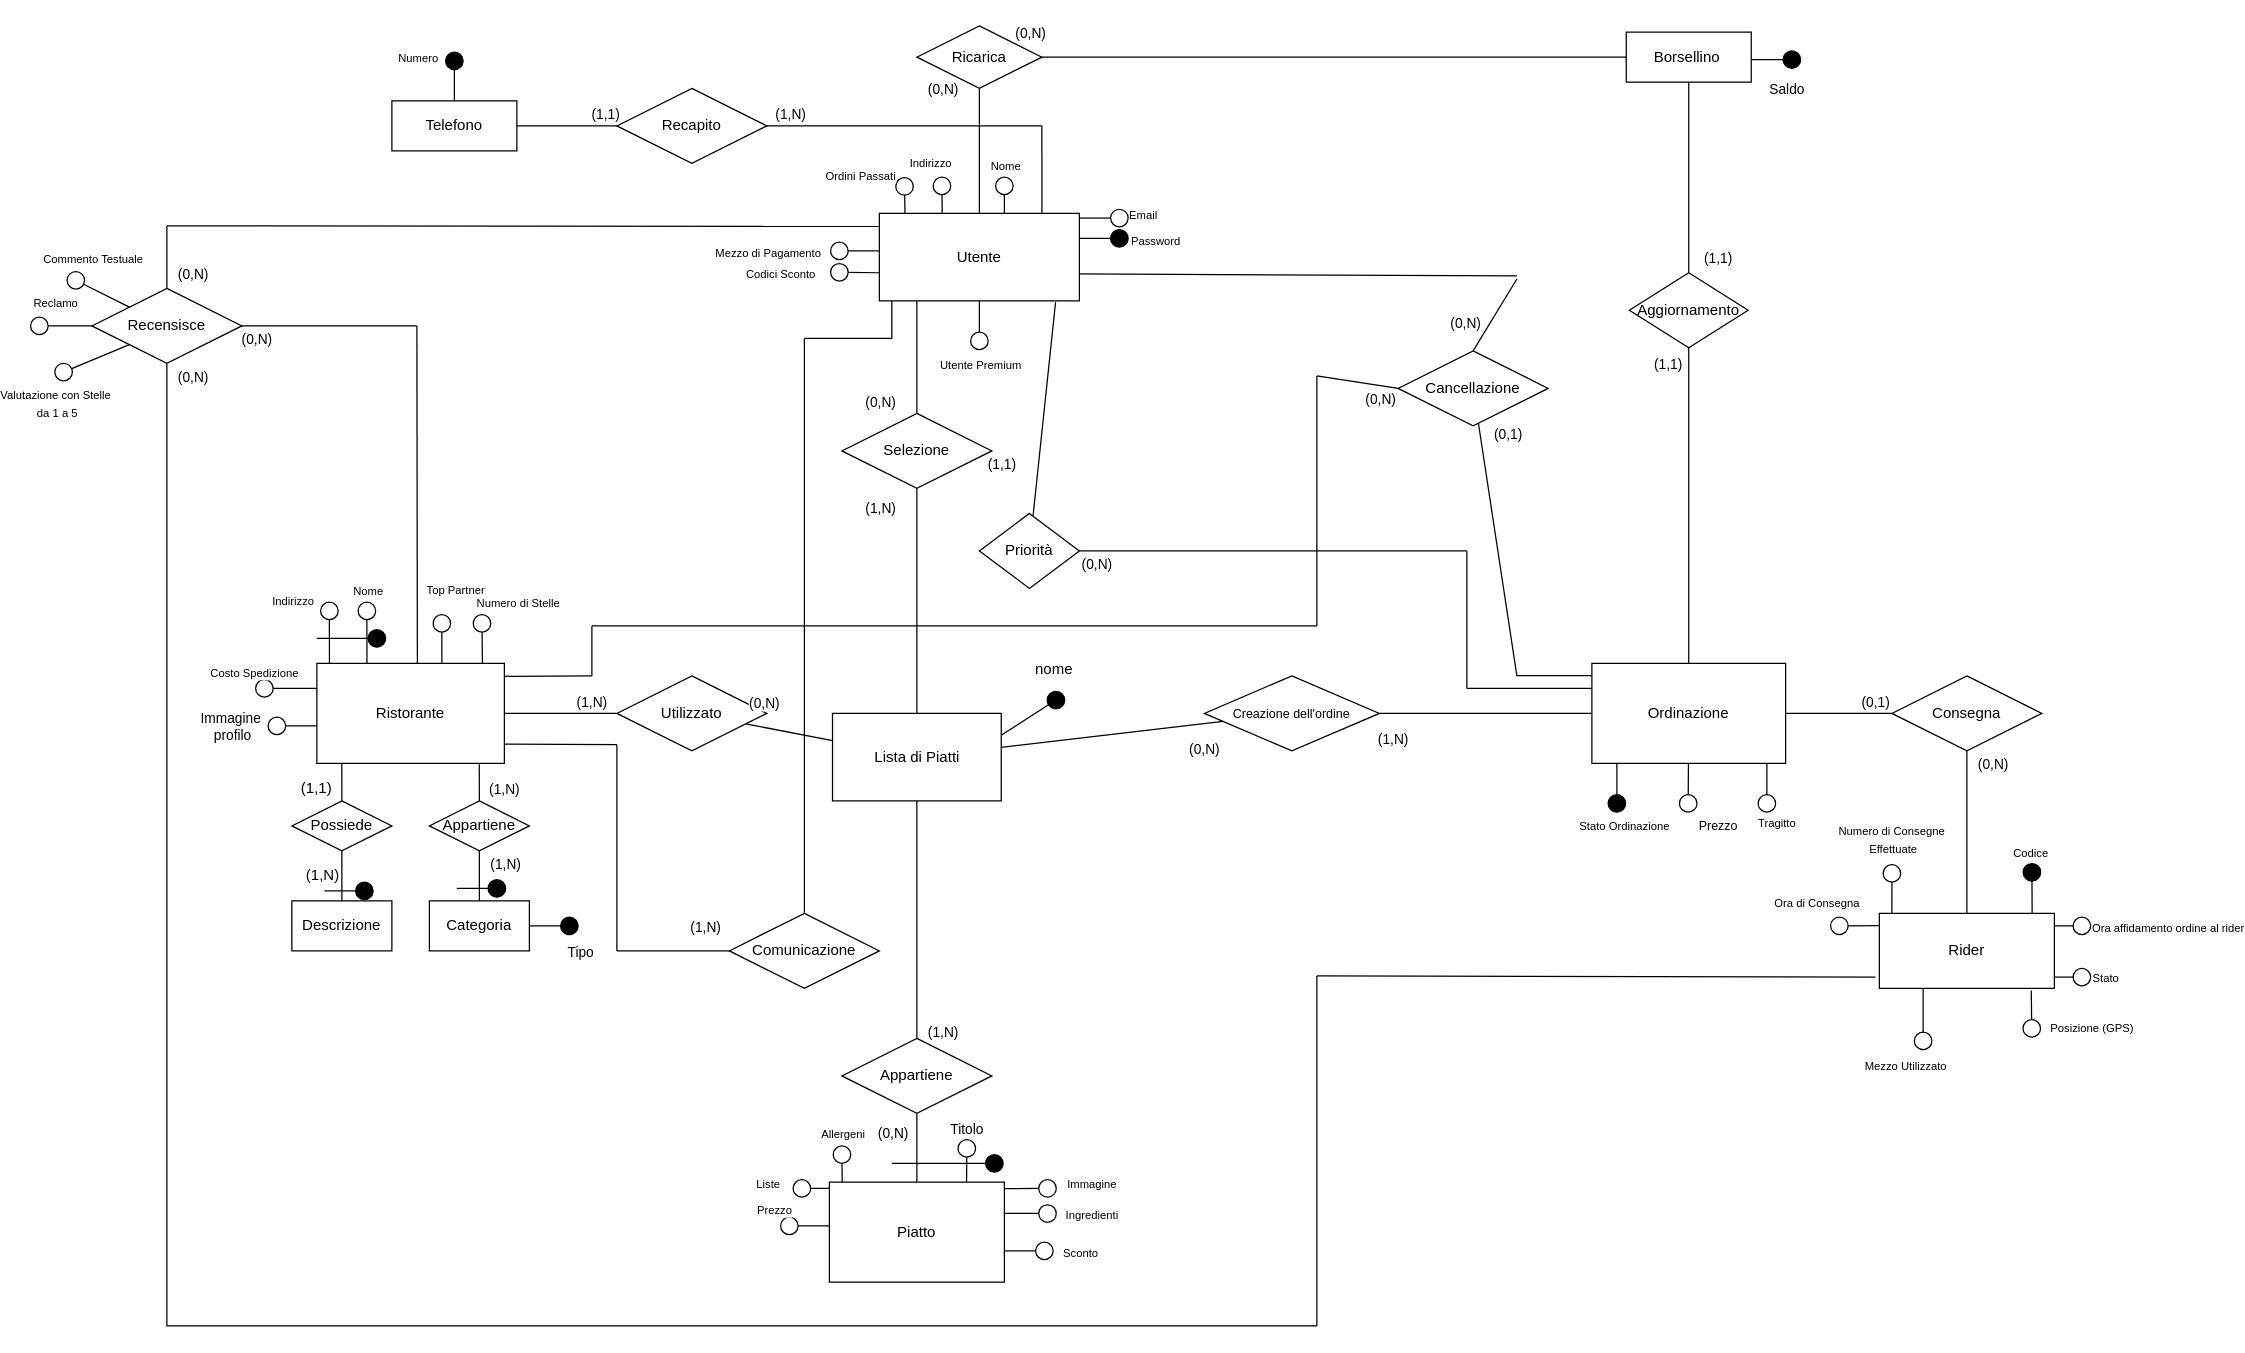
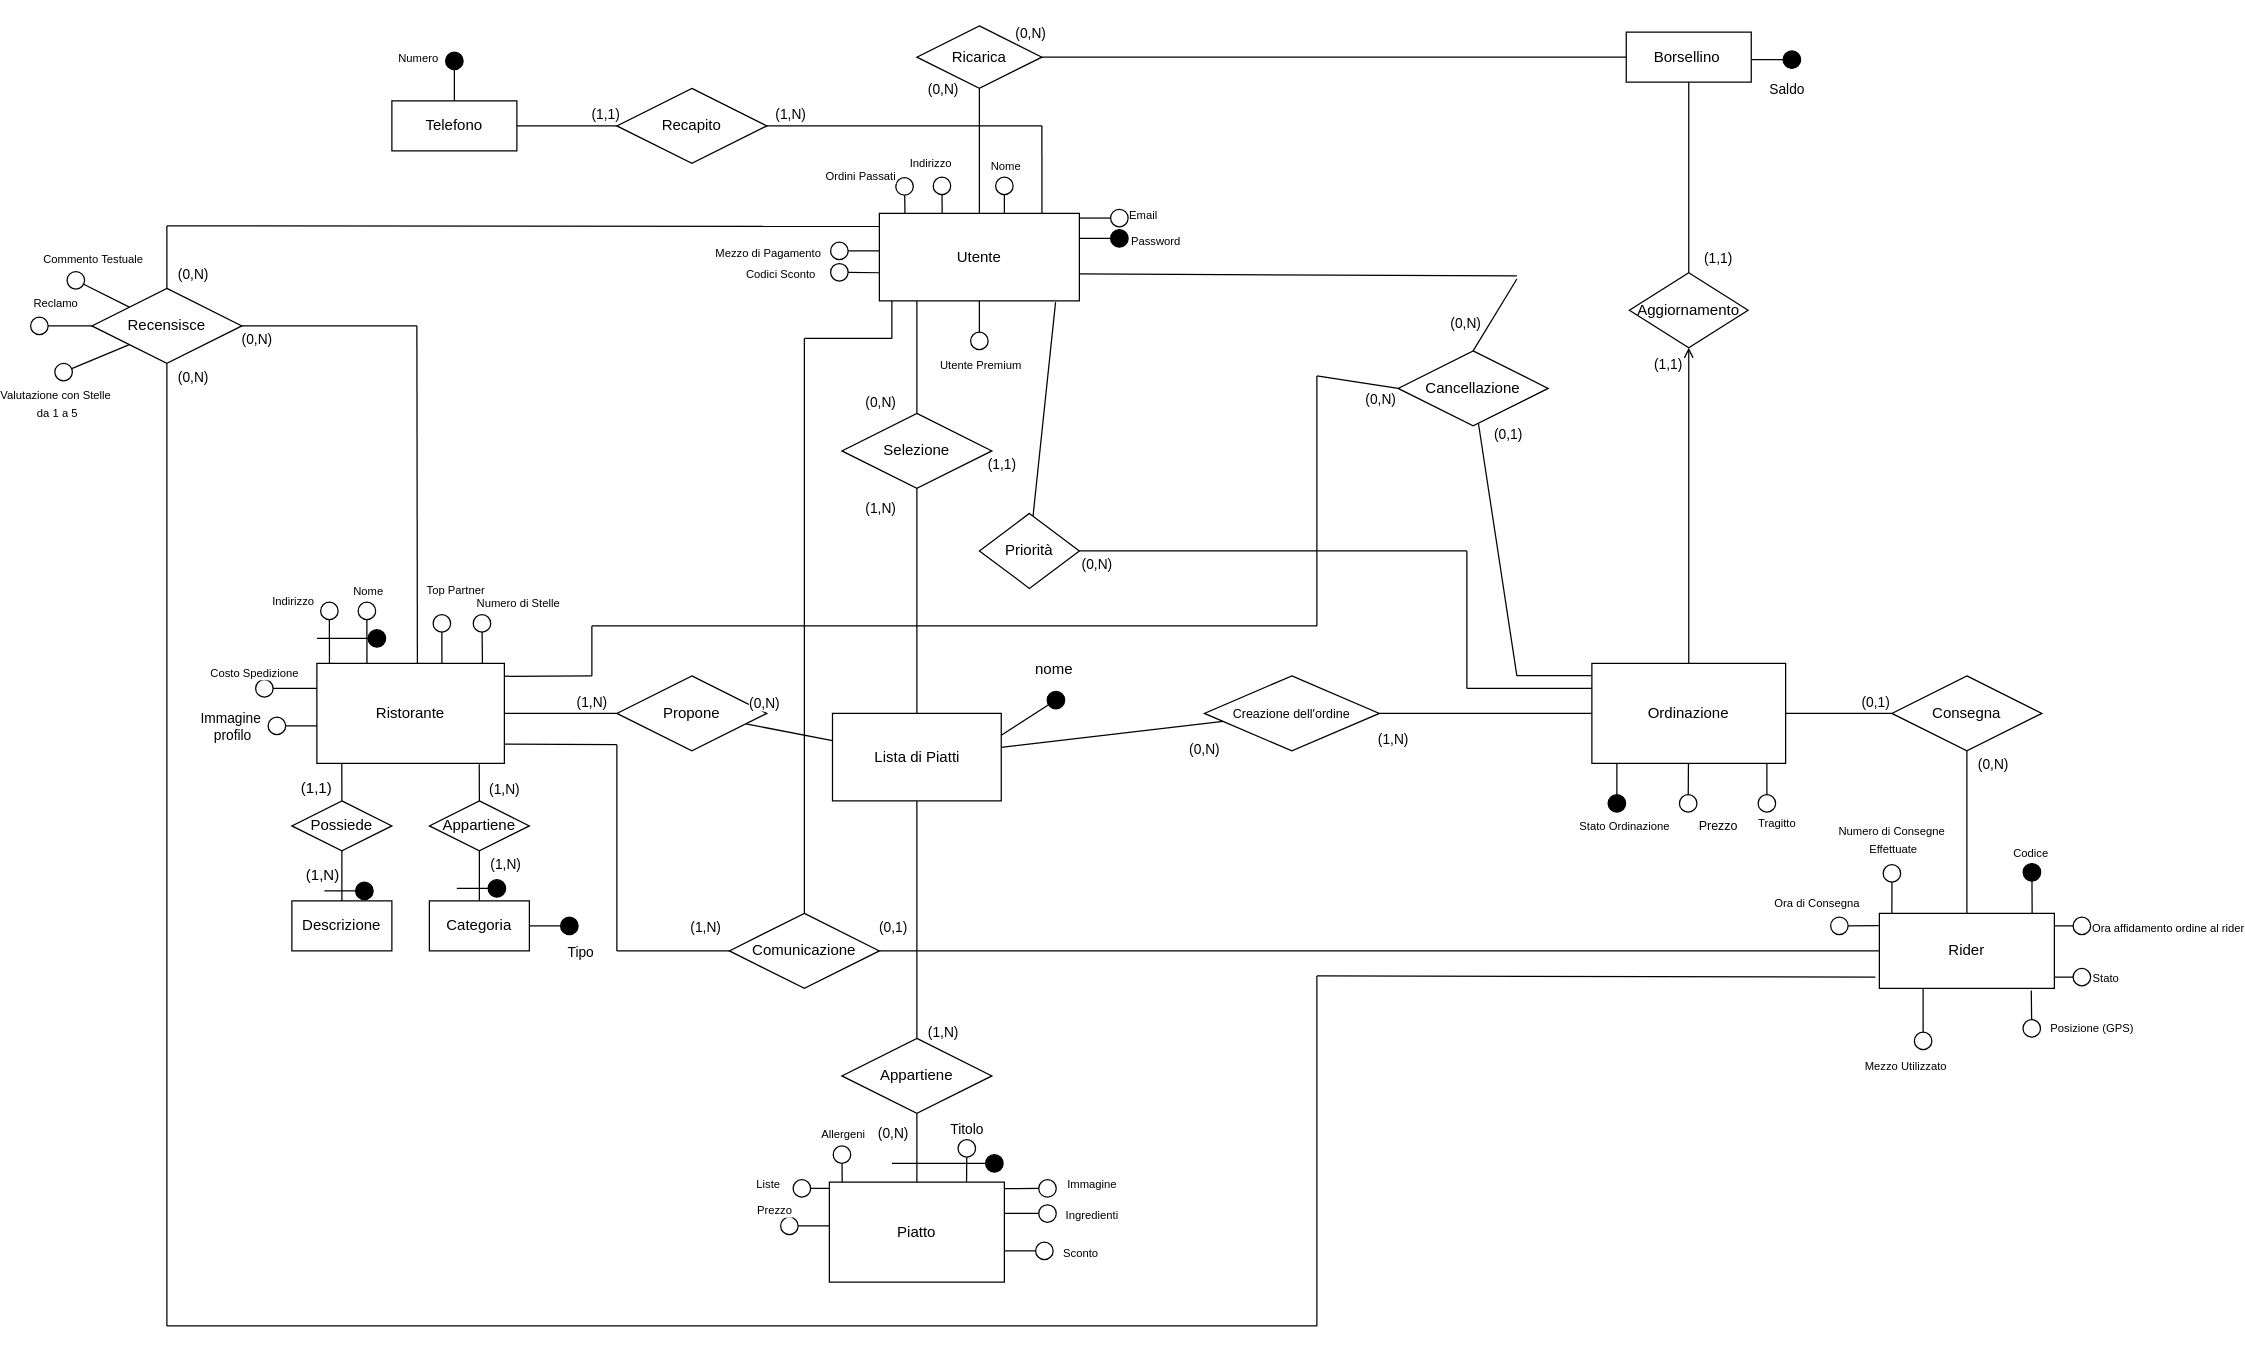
(1689, 353) -> (1689, 354)
(692, 713) -> (692, 713)
none -> (1379, 951)
